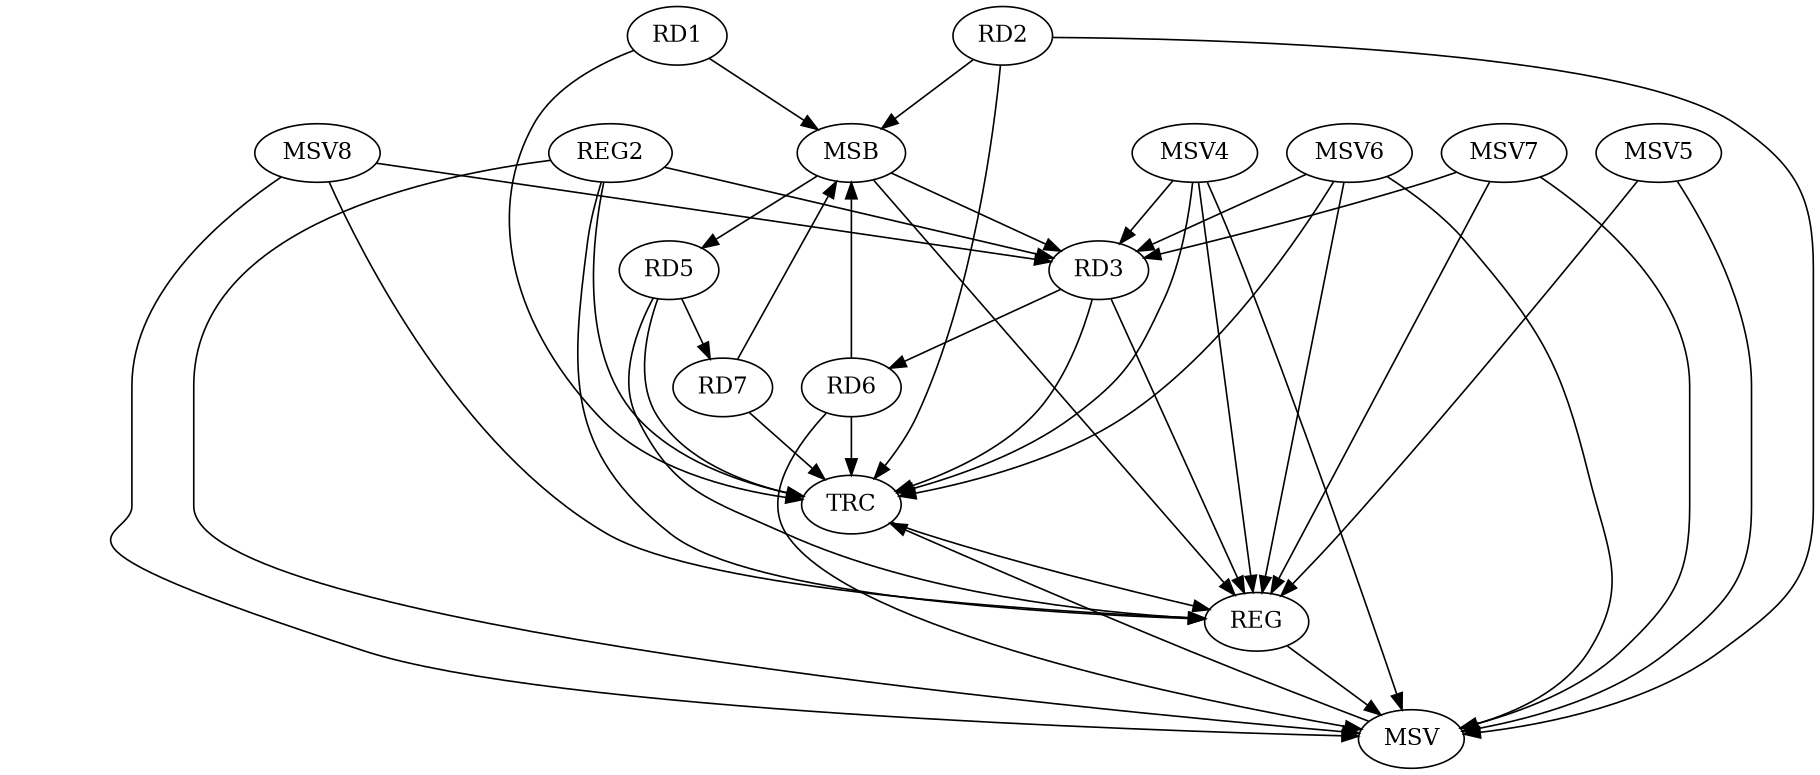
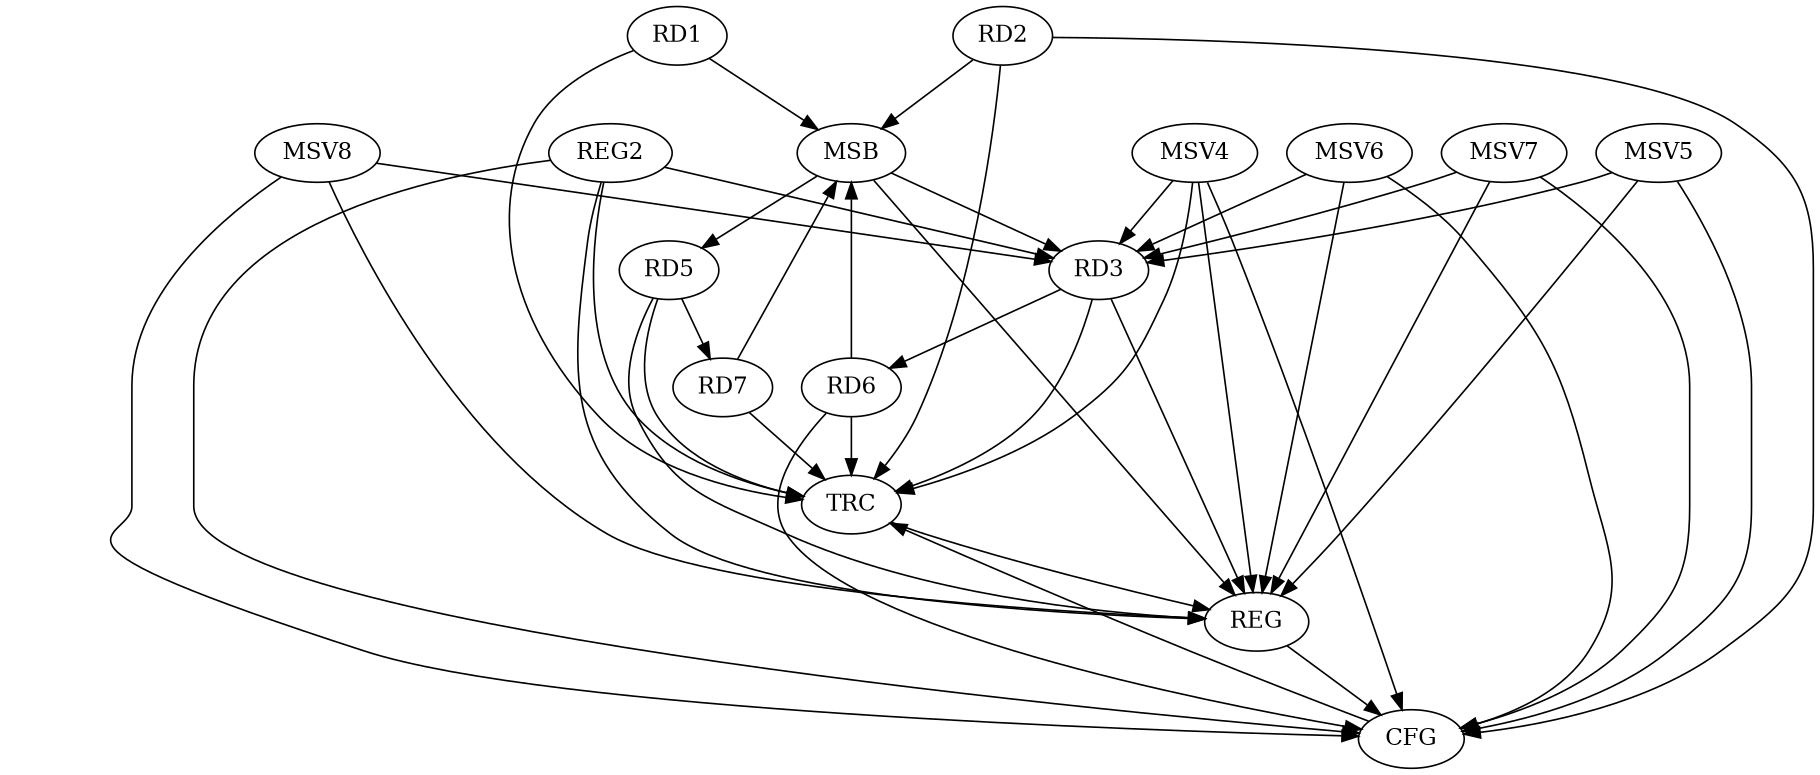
none -> (1389, 224)
(1172, 380) -> none
(1411, 739) -> (1411, 739)
